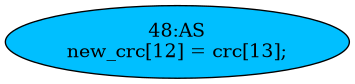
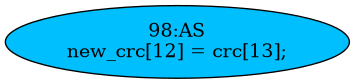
(177, 42) -> (177, 42)
